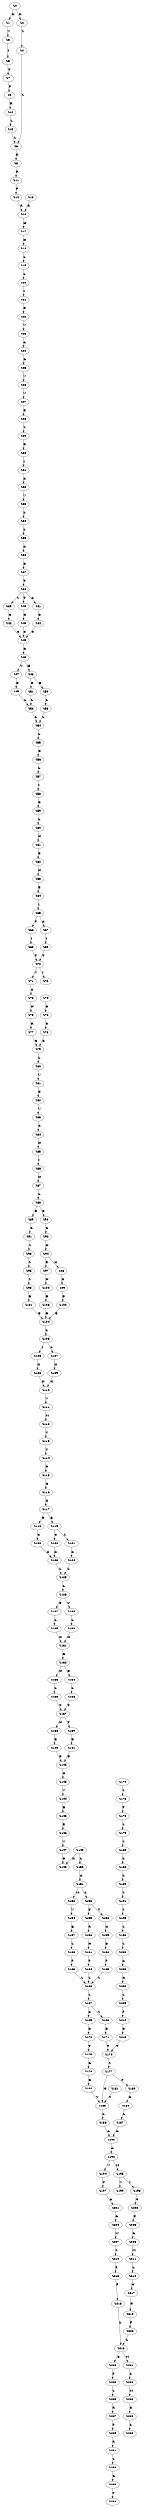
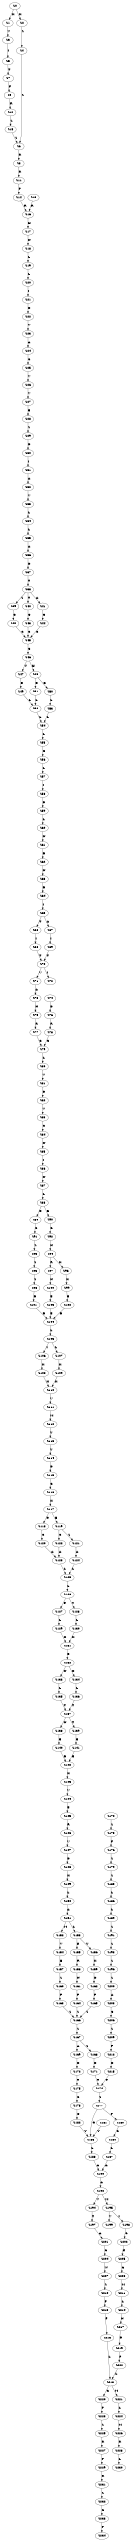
(72, 1858) -> (67, 1875)
